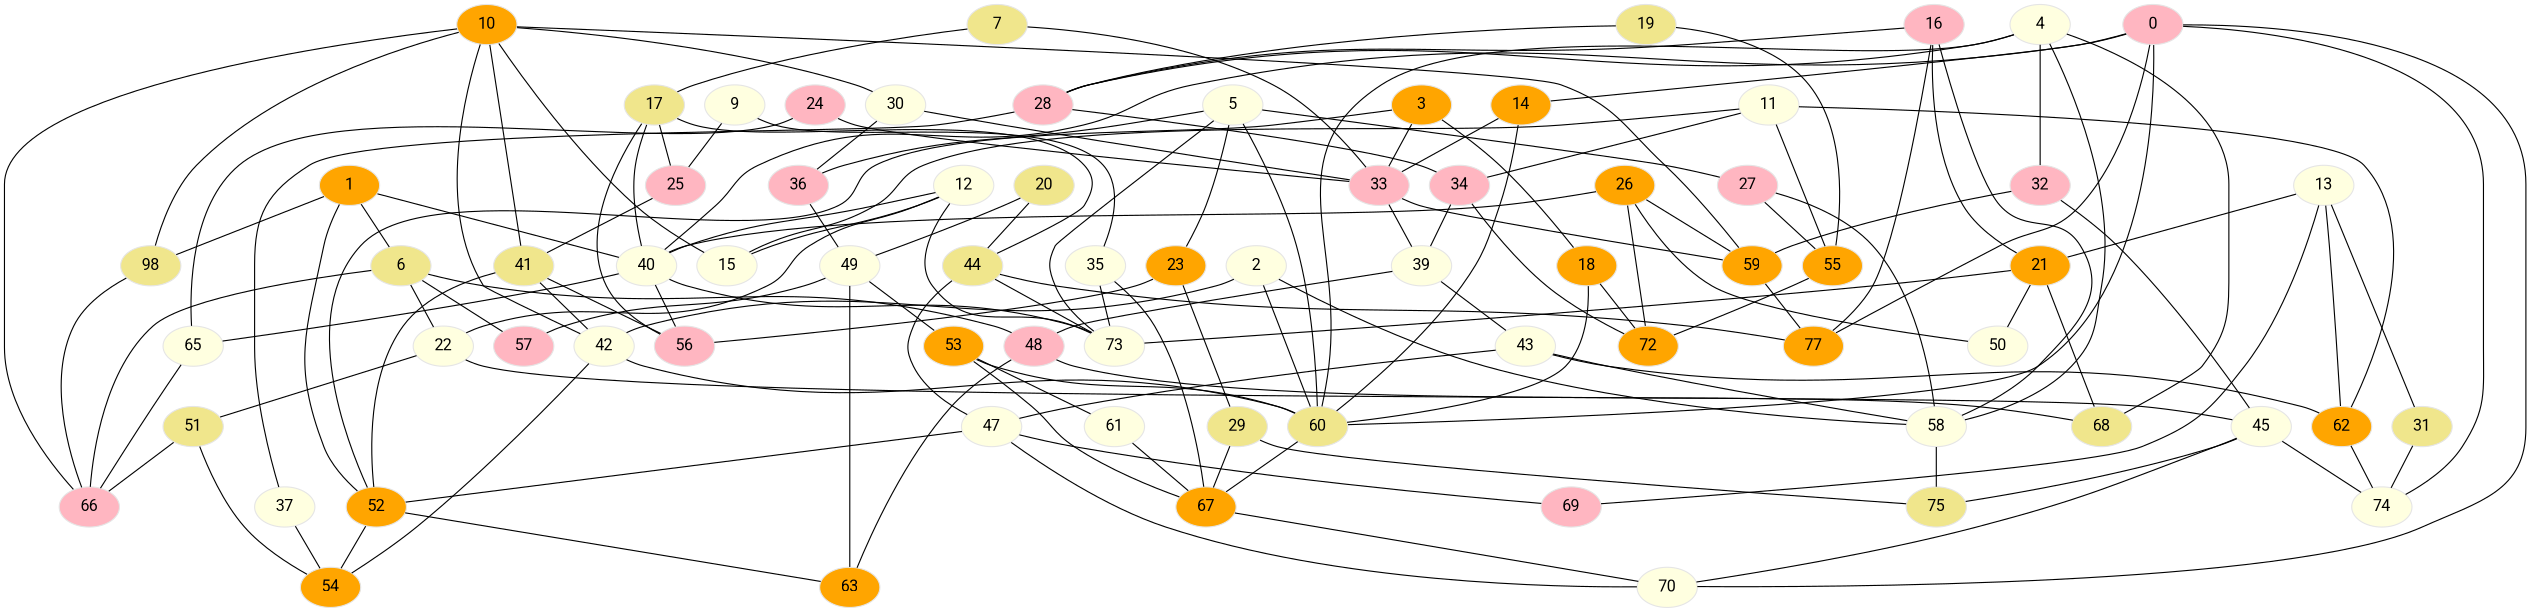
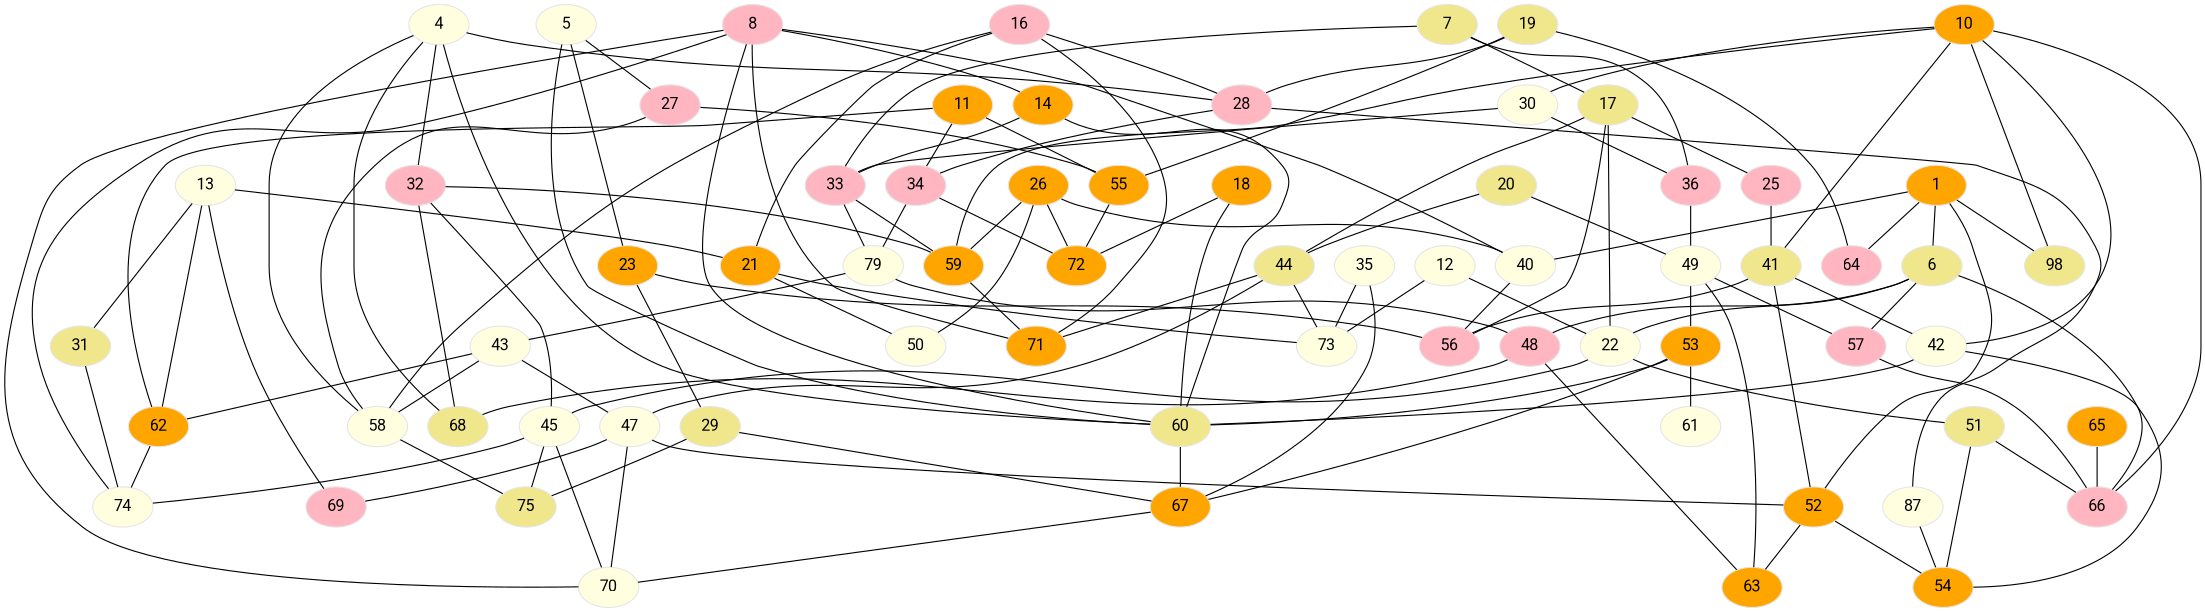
(2153, 25) -> (753, 25)
(735, 105) -> none
(815, 105) -> none
(1422, 105) -> none
(1769, 105) -> (963, 105)
(1012, 137) -> (1600, 60)
(634, 185) -> (1609, 221)
(1106, 205) -> none
(842, 212) -> none
(727, 266) -> none
(1256, 266) -> none
(1422, 266) -> (873, 266)
none -> (1851, 266)
(880, 306) -> none
(441, 308) -> none
(193, 346) -> (2097, 427)
(1813, 346) -> (1036, 346)
(2072, 349) -> (437, 306)
(62, 371) -> (2000, 397)
(1162, 468) -> none
(285, 507) -> (1913, 507)
